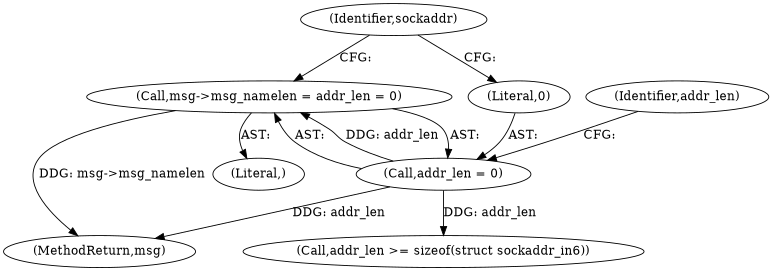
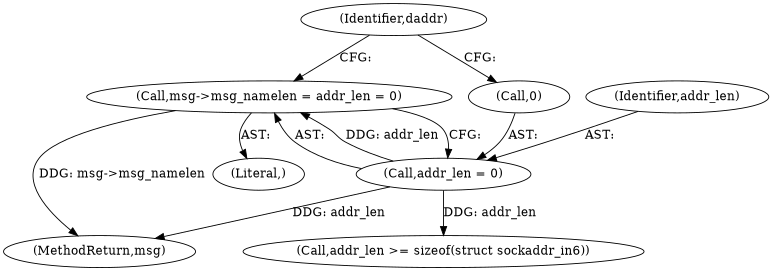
(394, 20) -> (394, 20)
(519, 97) -> (519, 97)
(467, 136) -> (467, 136)
(602, 136) -> (602, 136)
